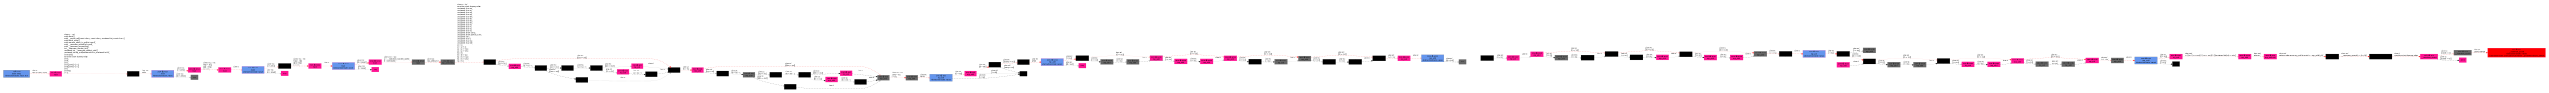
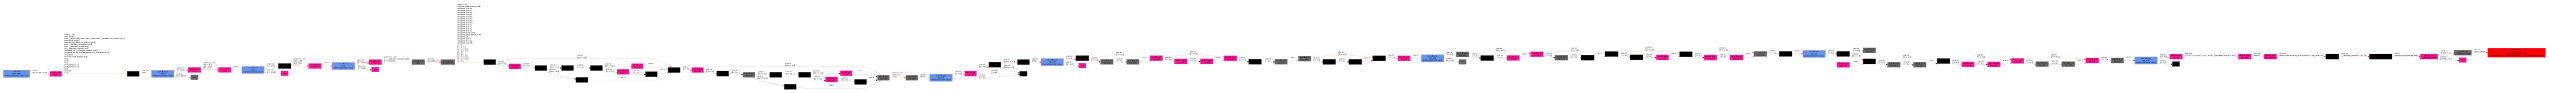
none -> (1463, 54)
(1267, 55) -> none
